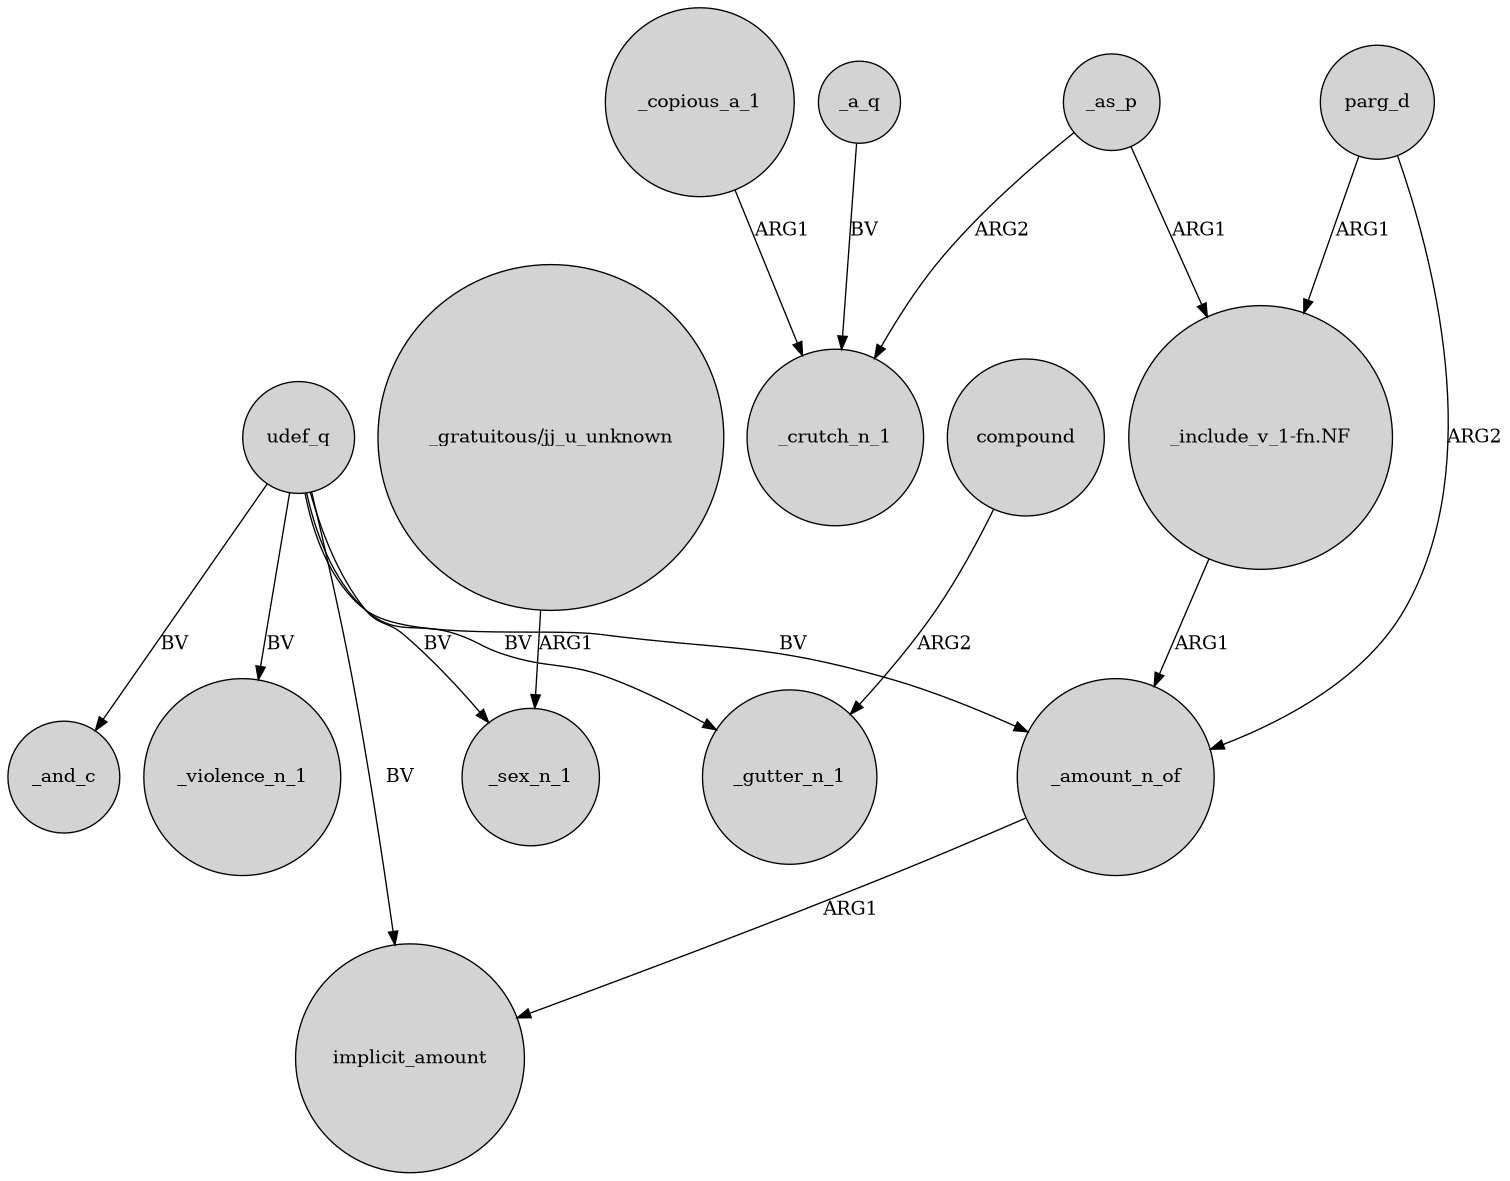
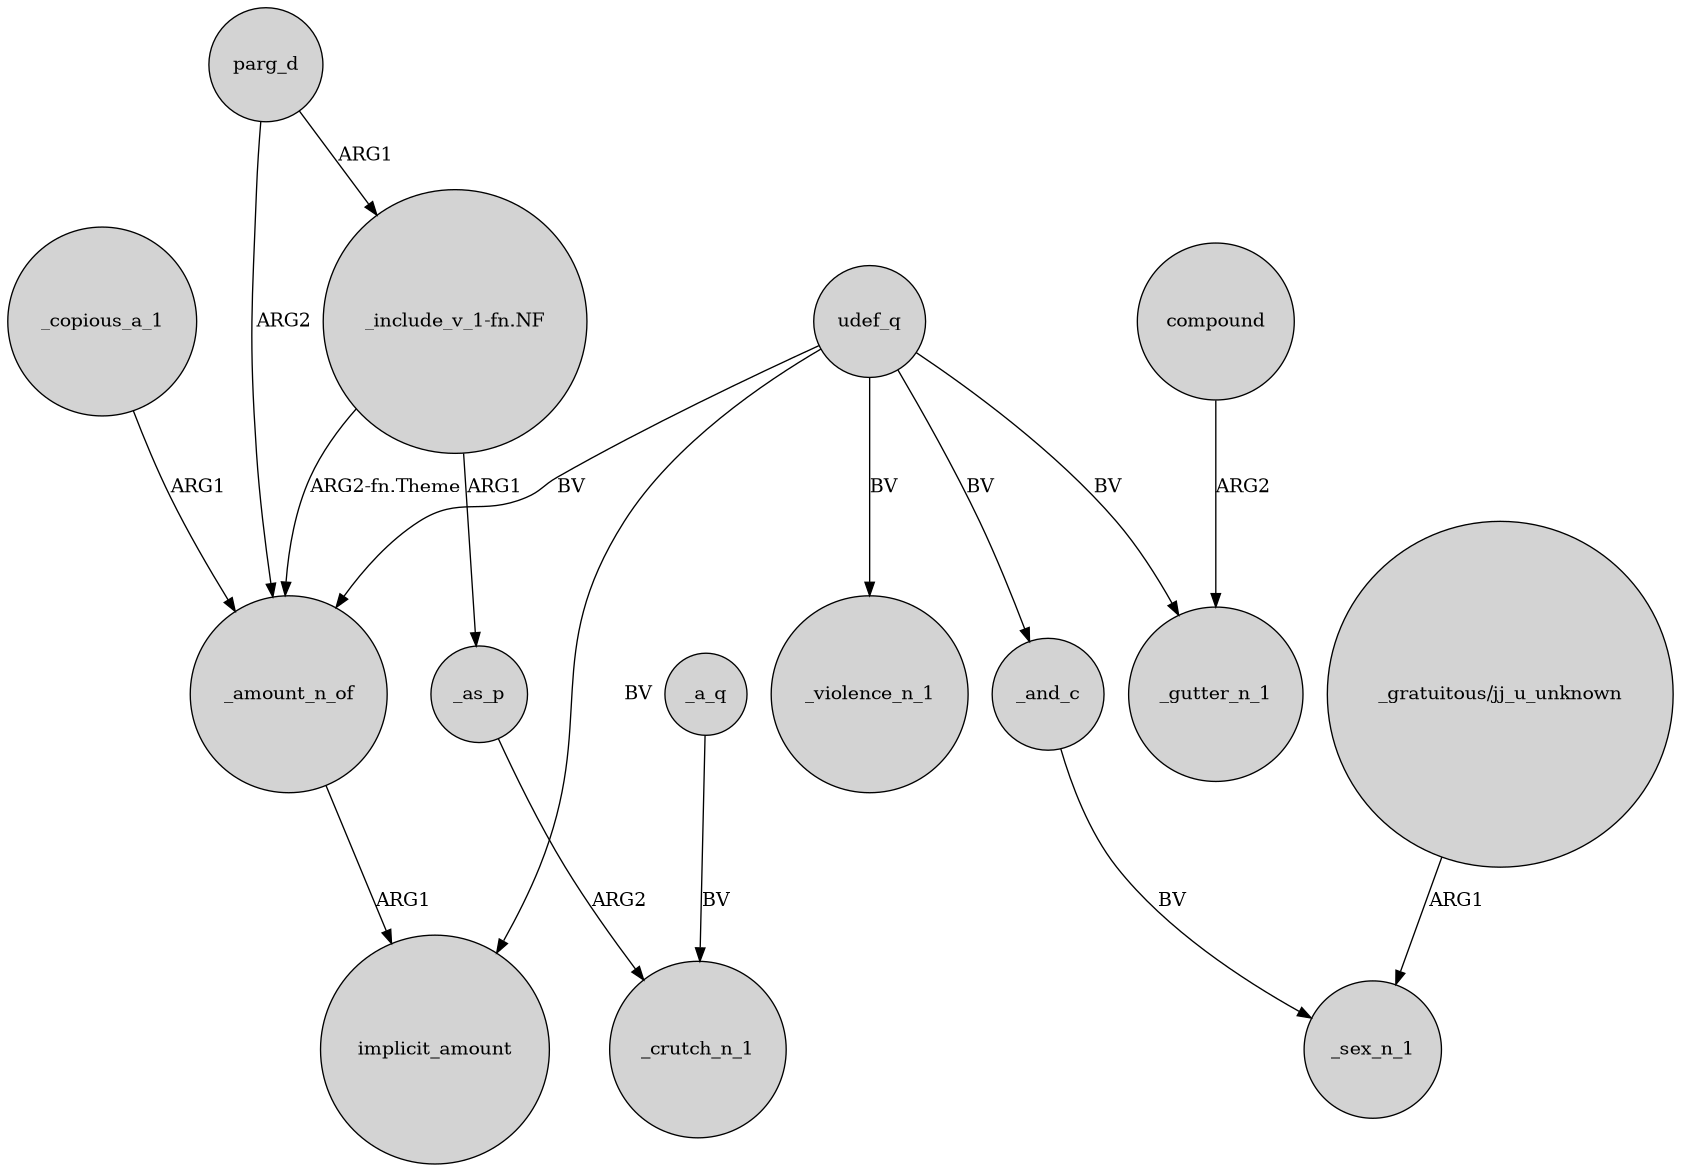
(1166, 226) -> (469, 543)
(766, 266) -> (176, 508)
(405, 636) -> (1151, 905)
(1202, 644) -> (385, 487)
